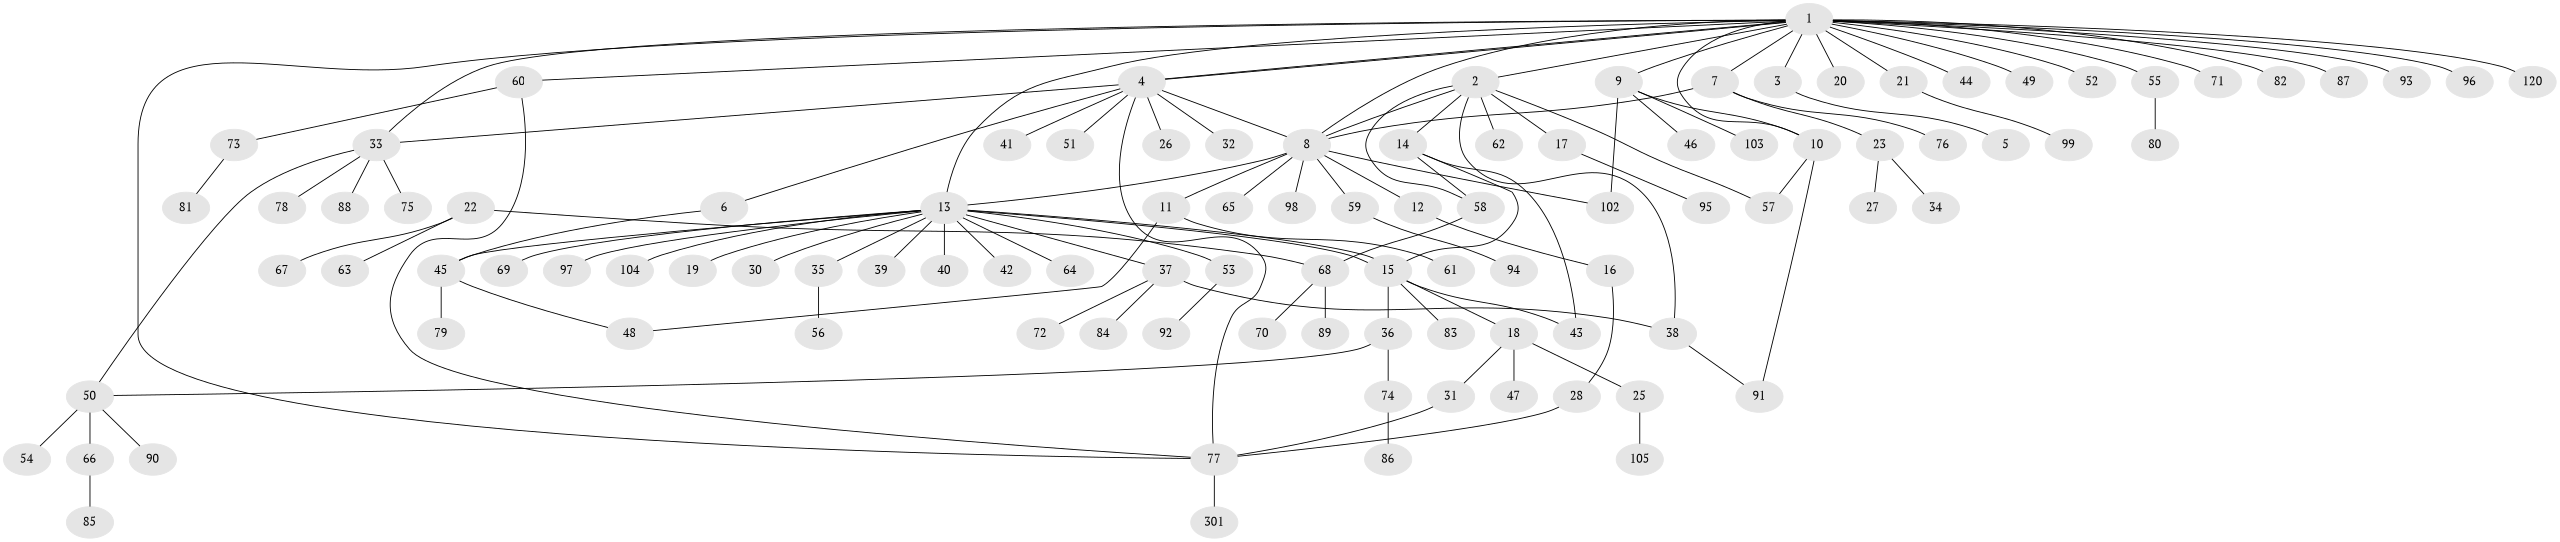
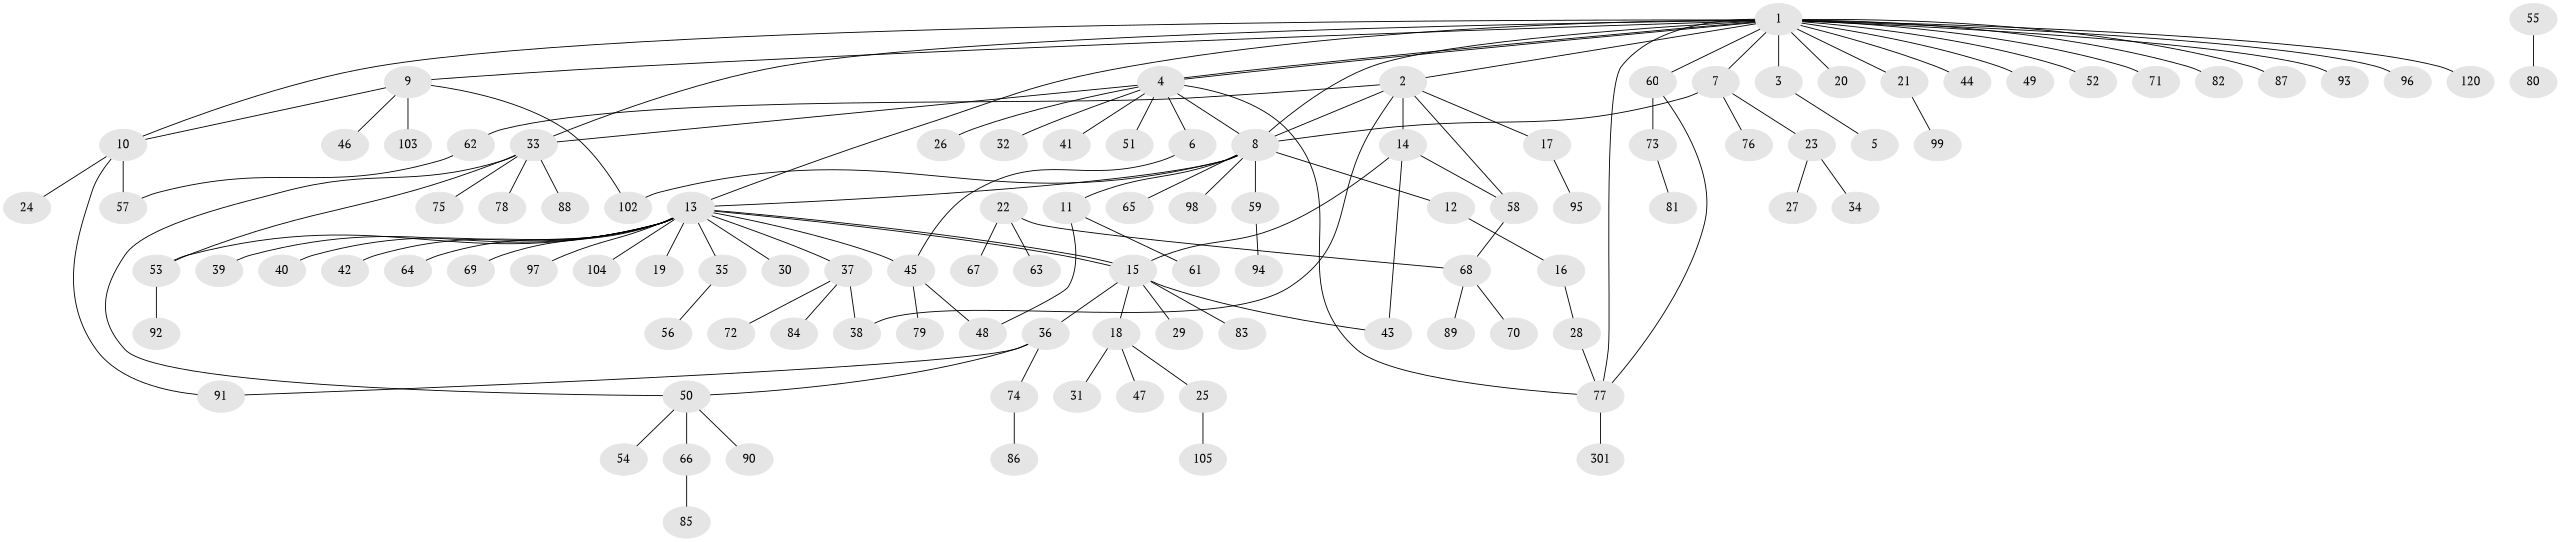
(1987, 37) -> none
(1624, 143) -> (298, 178)
none -> (27, 208)
none -> (345, 208)
none -> (1179, 334)
(1716, 365) -> (637, 378)
(1336, 436) -> none
